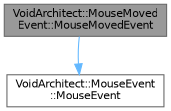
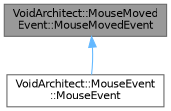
(78, 50) -> (93, 61)
